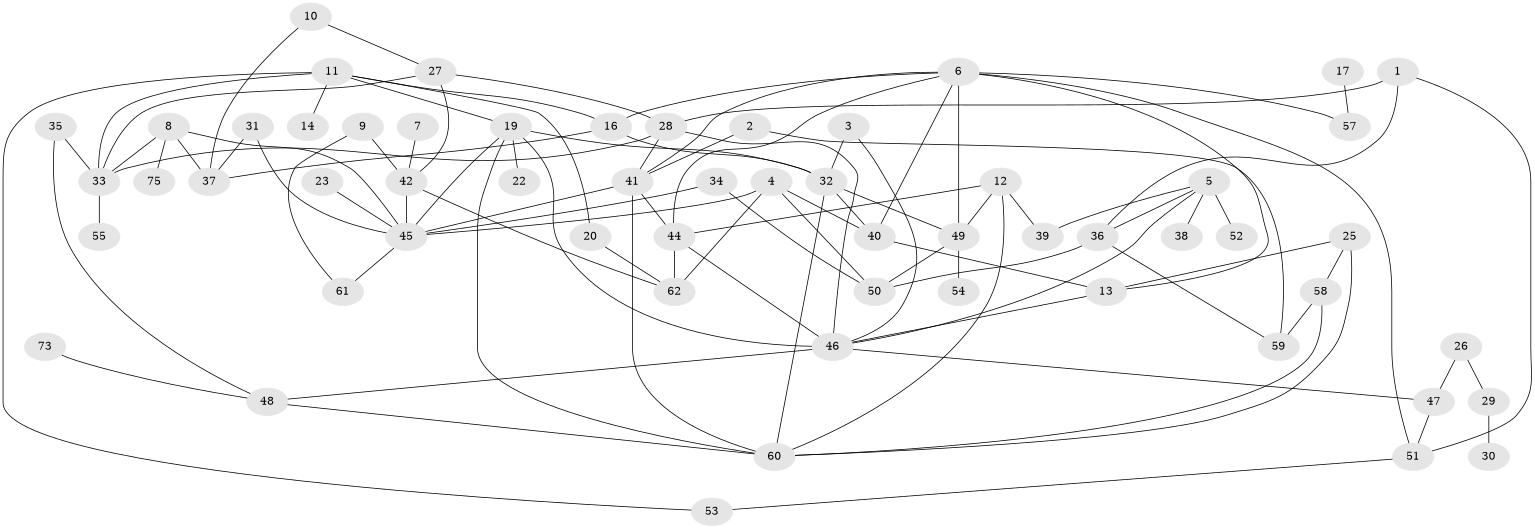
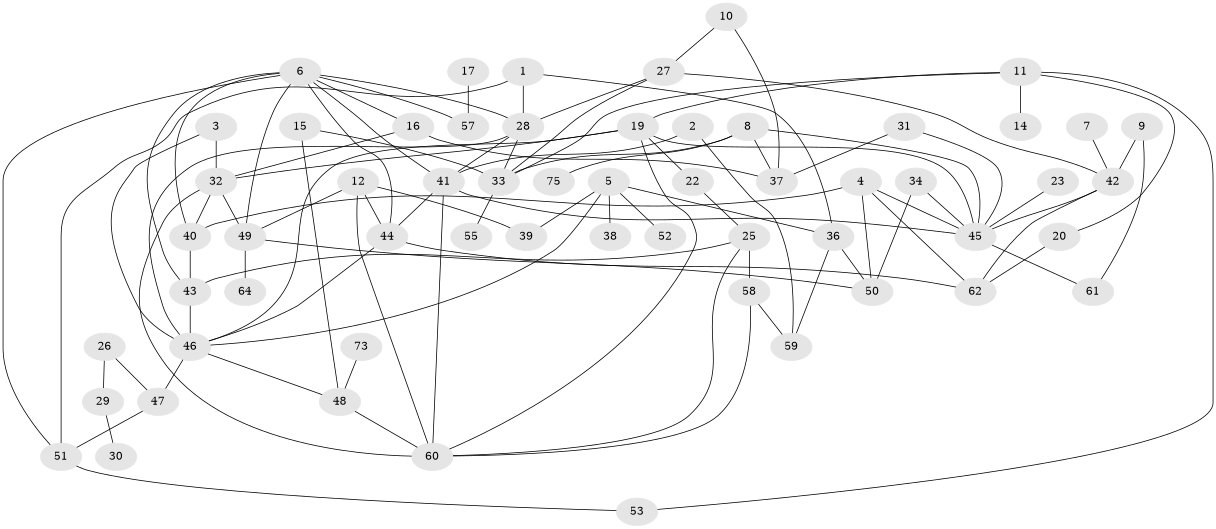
none -> (410, 91)
(480, 95) -> none
(56, 127) -> (300, 127)
none -> (721, 209)
(959, 292) -> (245, 292)
(1106, 292) -> (190, 292)
